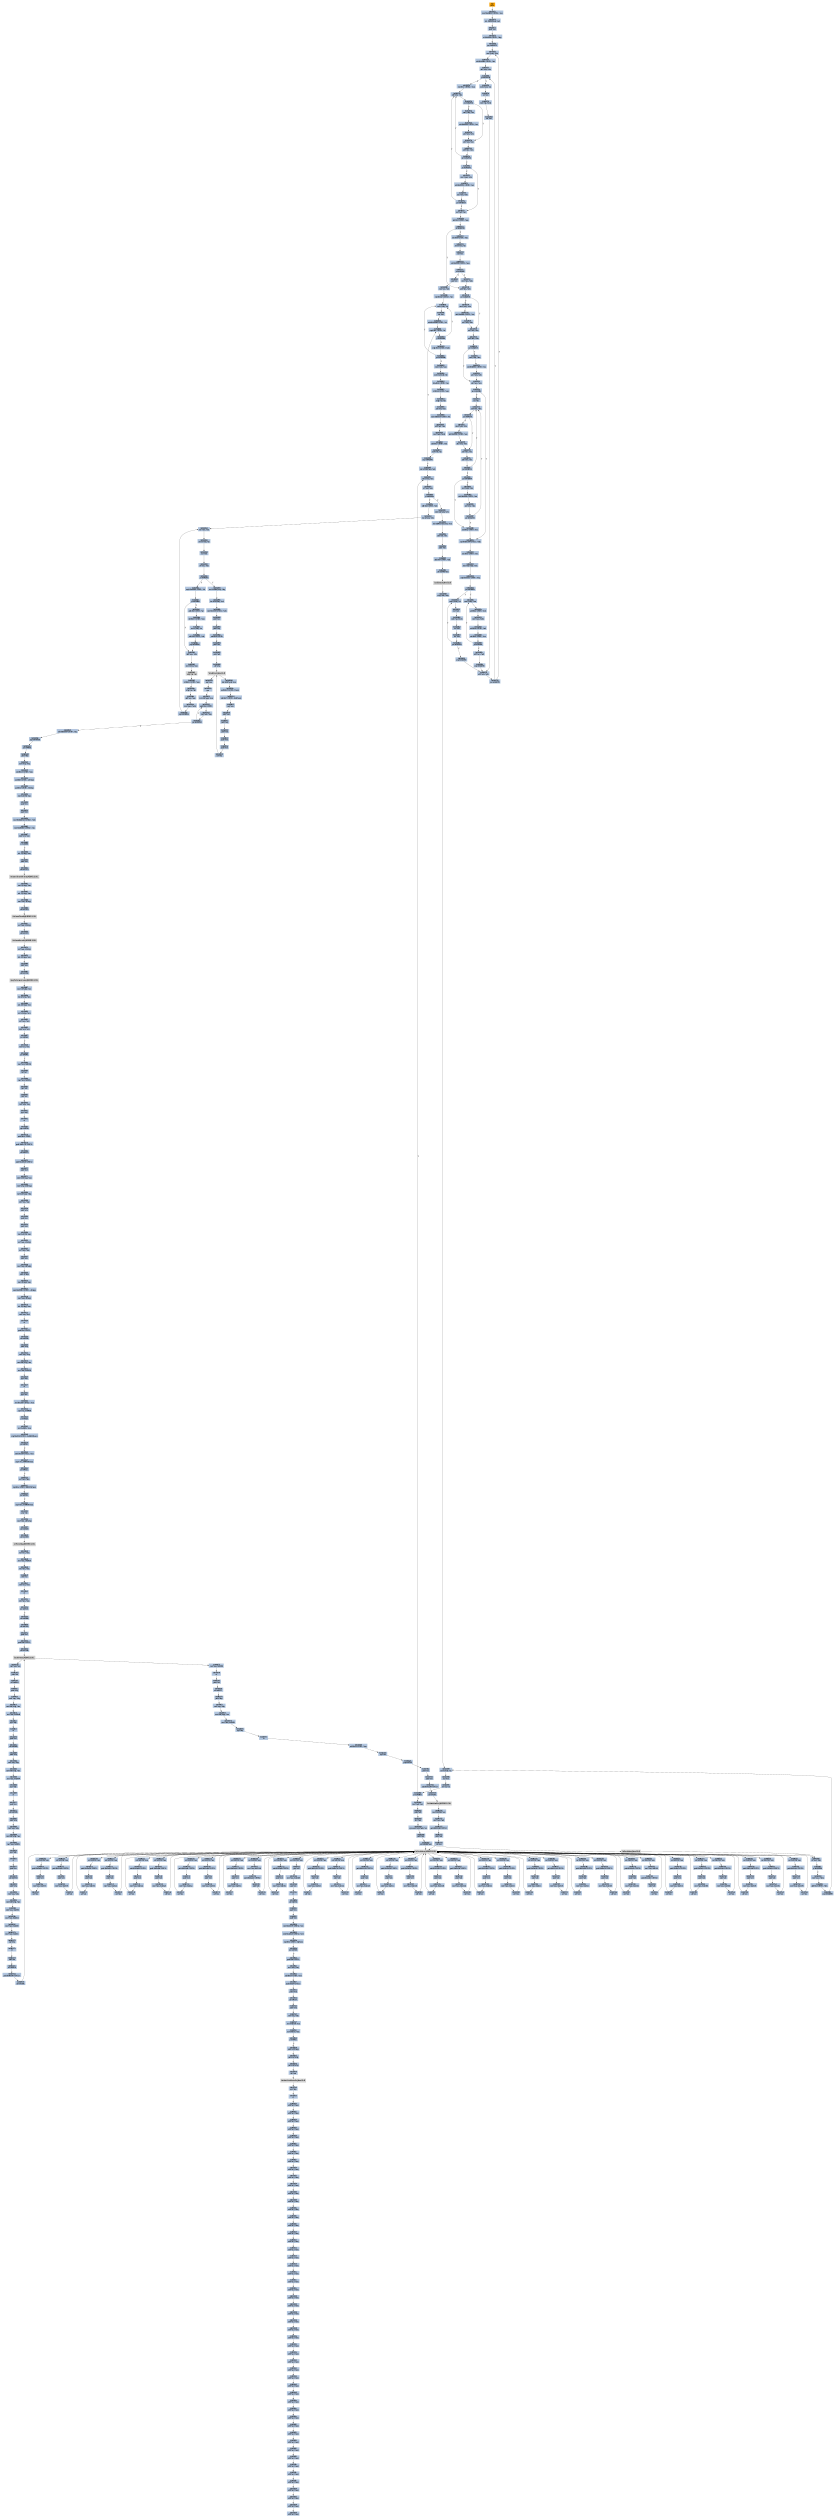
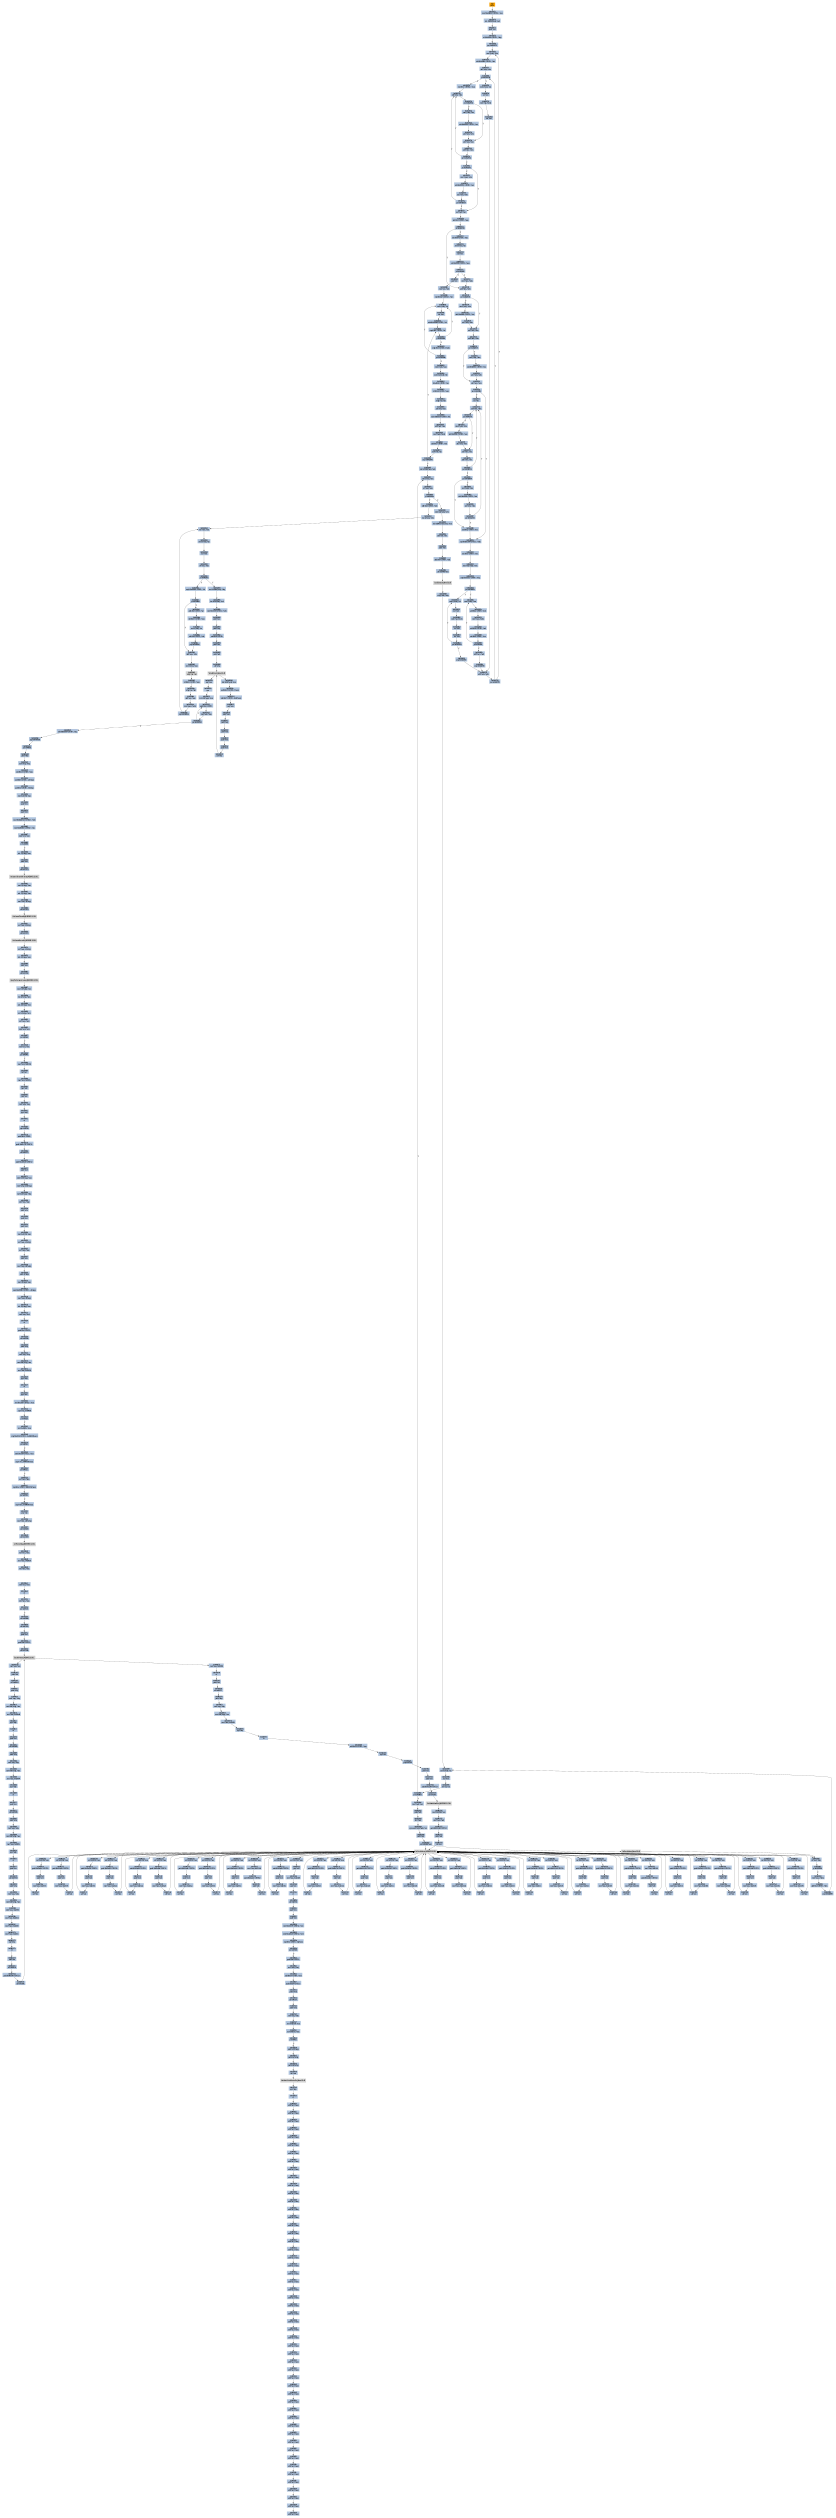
(24, 1576) -> none
